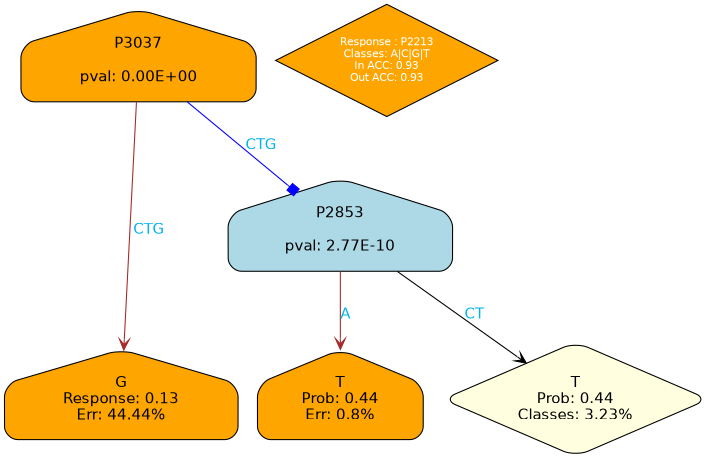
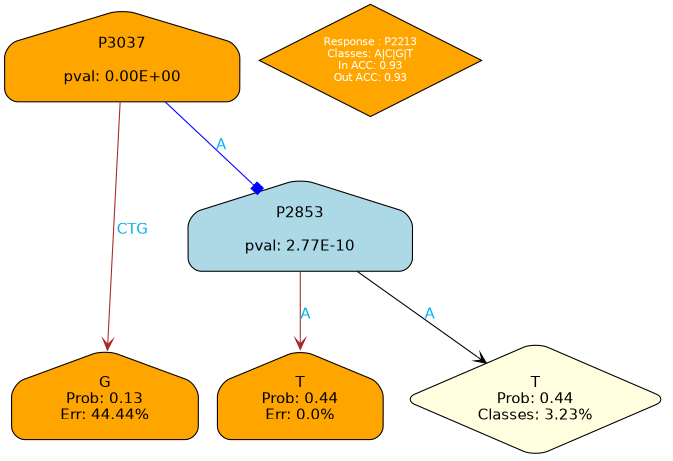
(261, 145) -> (221, 145)
(475, 315) -> (430, 315)
(121, 399) -> (105, 399)
(340, 399) -> (300, 399)
